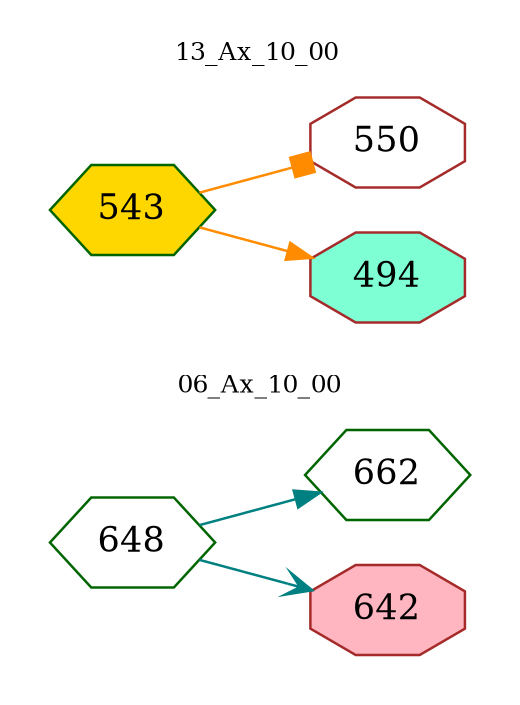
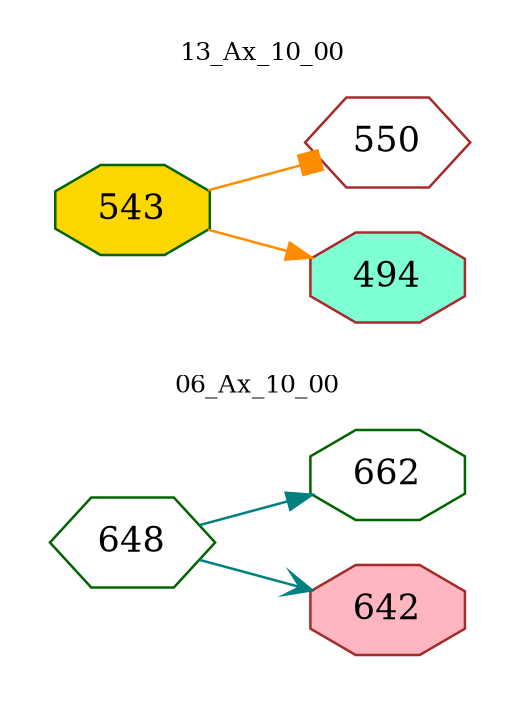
(388, 142) -> (388, 142)
(133, 210) -> (133, 210)
(388, 475) -> (388, 475)
